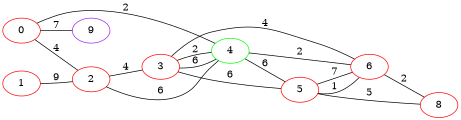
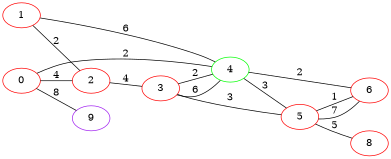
(56, 25) -> (56, 93)
(262, 28) -> none
(265, 64) -> (265, 86)
(230, 75) -> (230, 98)
(56, 78) -> (56, 41)
(404, 86) -> none
(169, 99) -> (129, 35)
